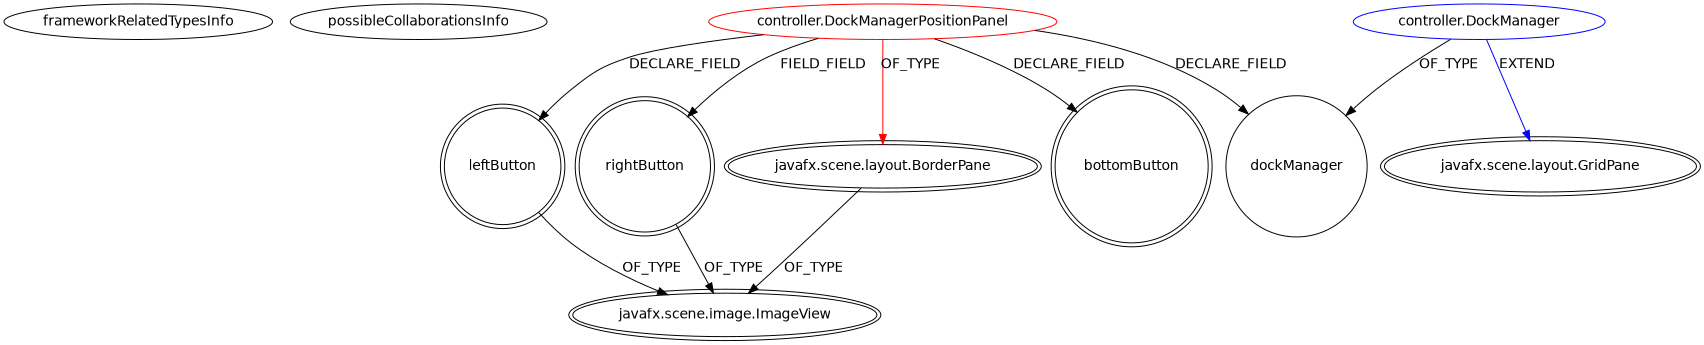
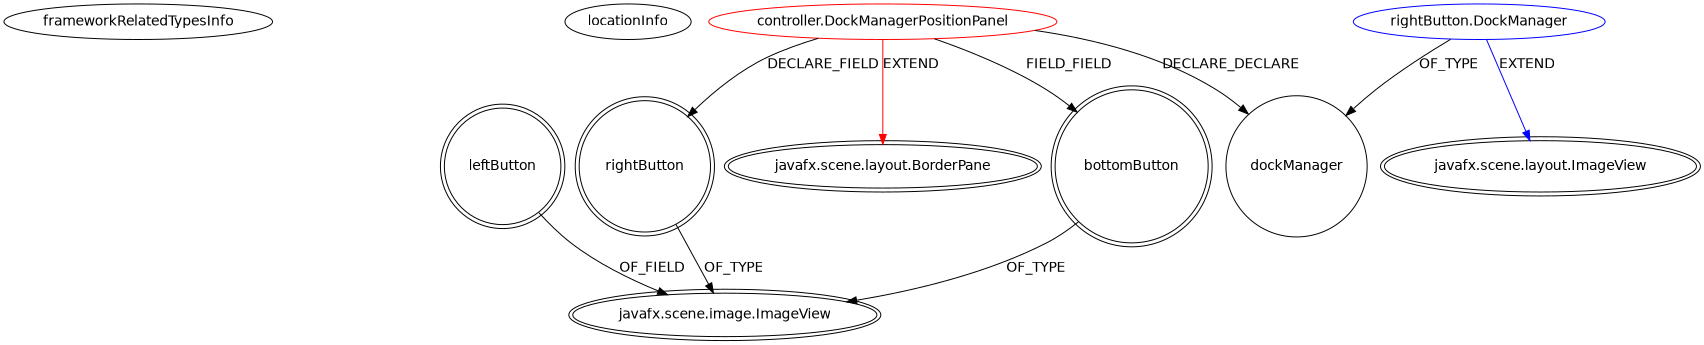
(419, 22) -> none
none -> (628, 22)
(1479, 22) -> (1479, 22)
(646, 53) -> none
(823, 65) -> (823, 65)
(911, 65) -> (911, 65)
(1069, 65) -> (1069, 65)
(1231, 65) -> (1231, 65)
(1540, 166) -> (1540, 166)
(809, 238) -> (972, 273)
(652, 268) -> (652, 268)
